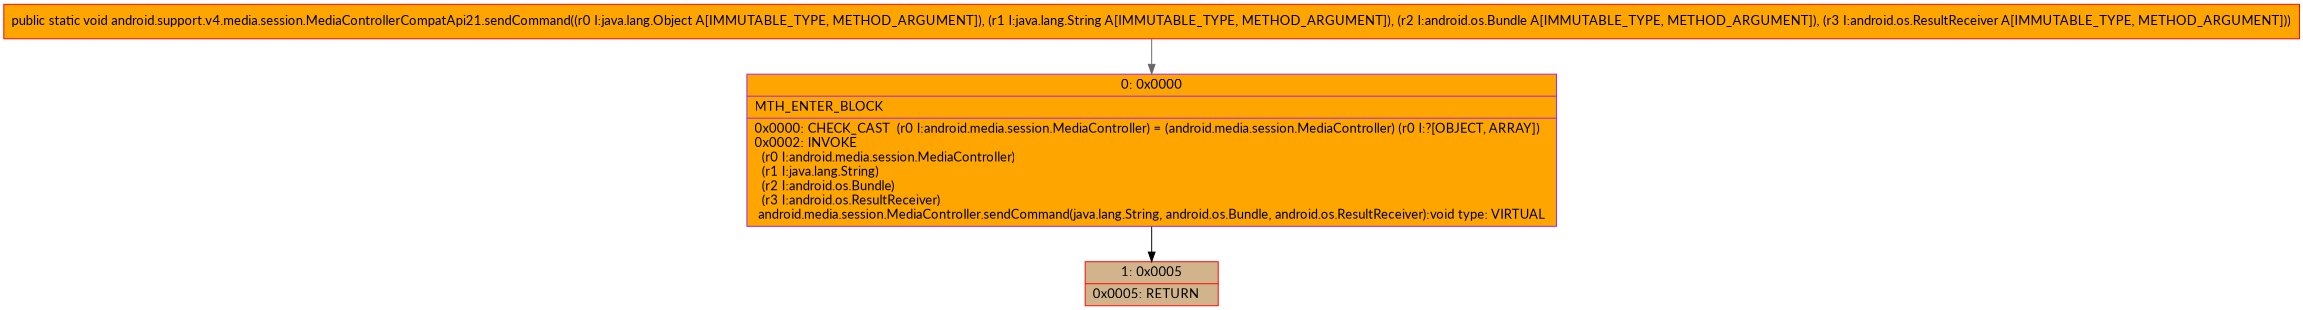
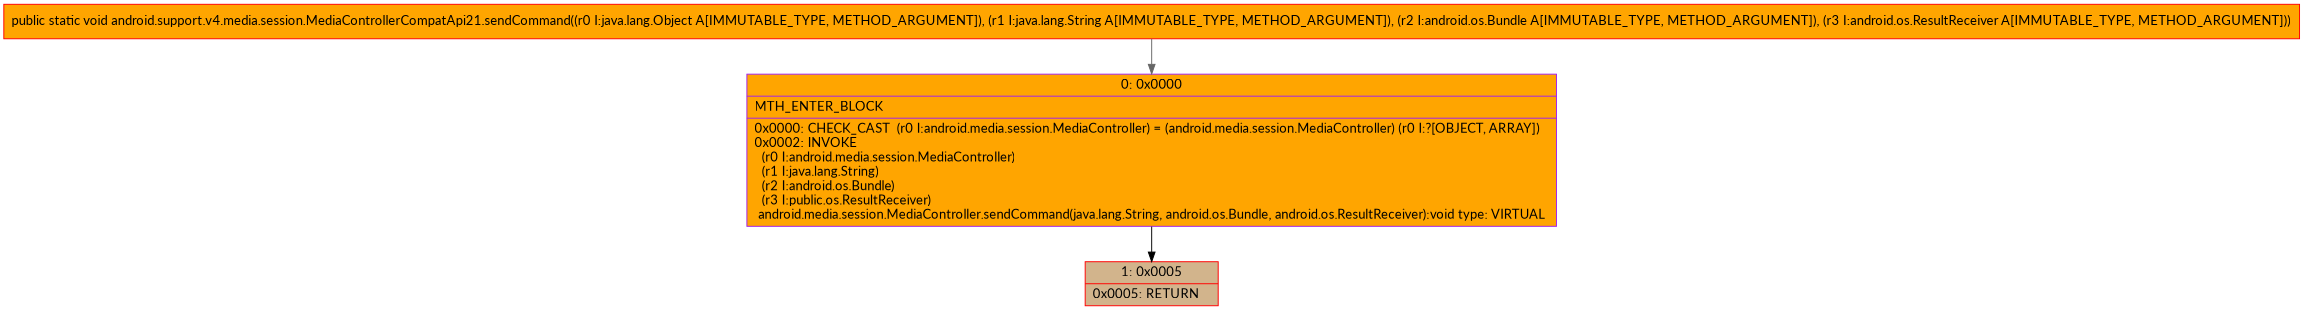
(848, 200) -> (843, 200)
